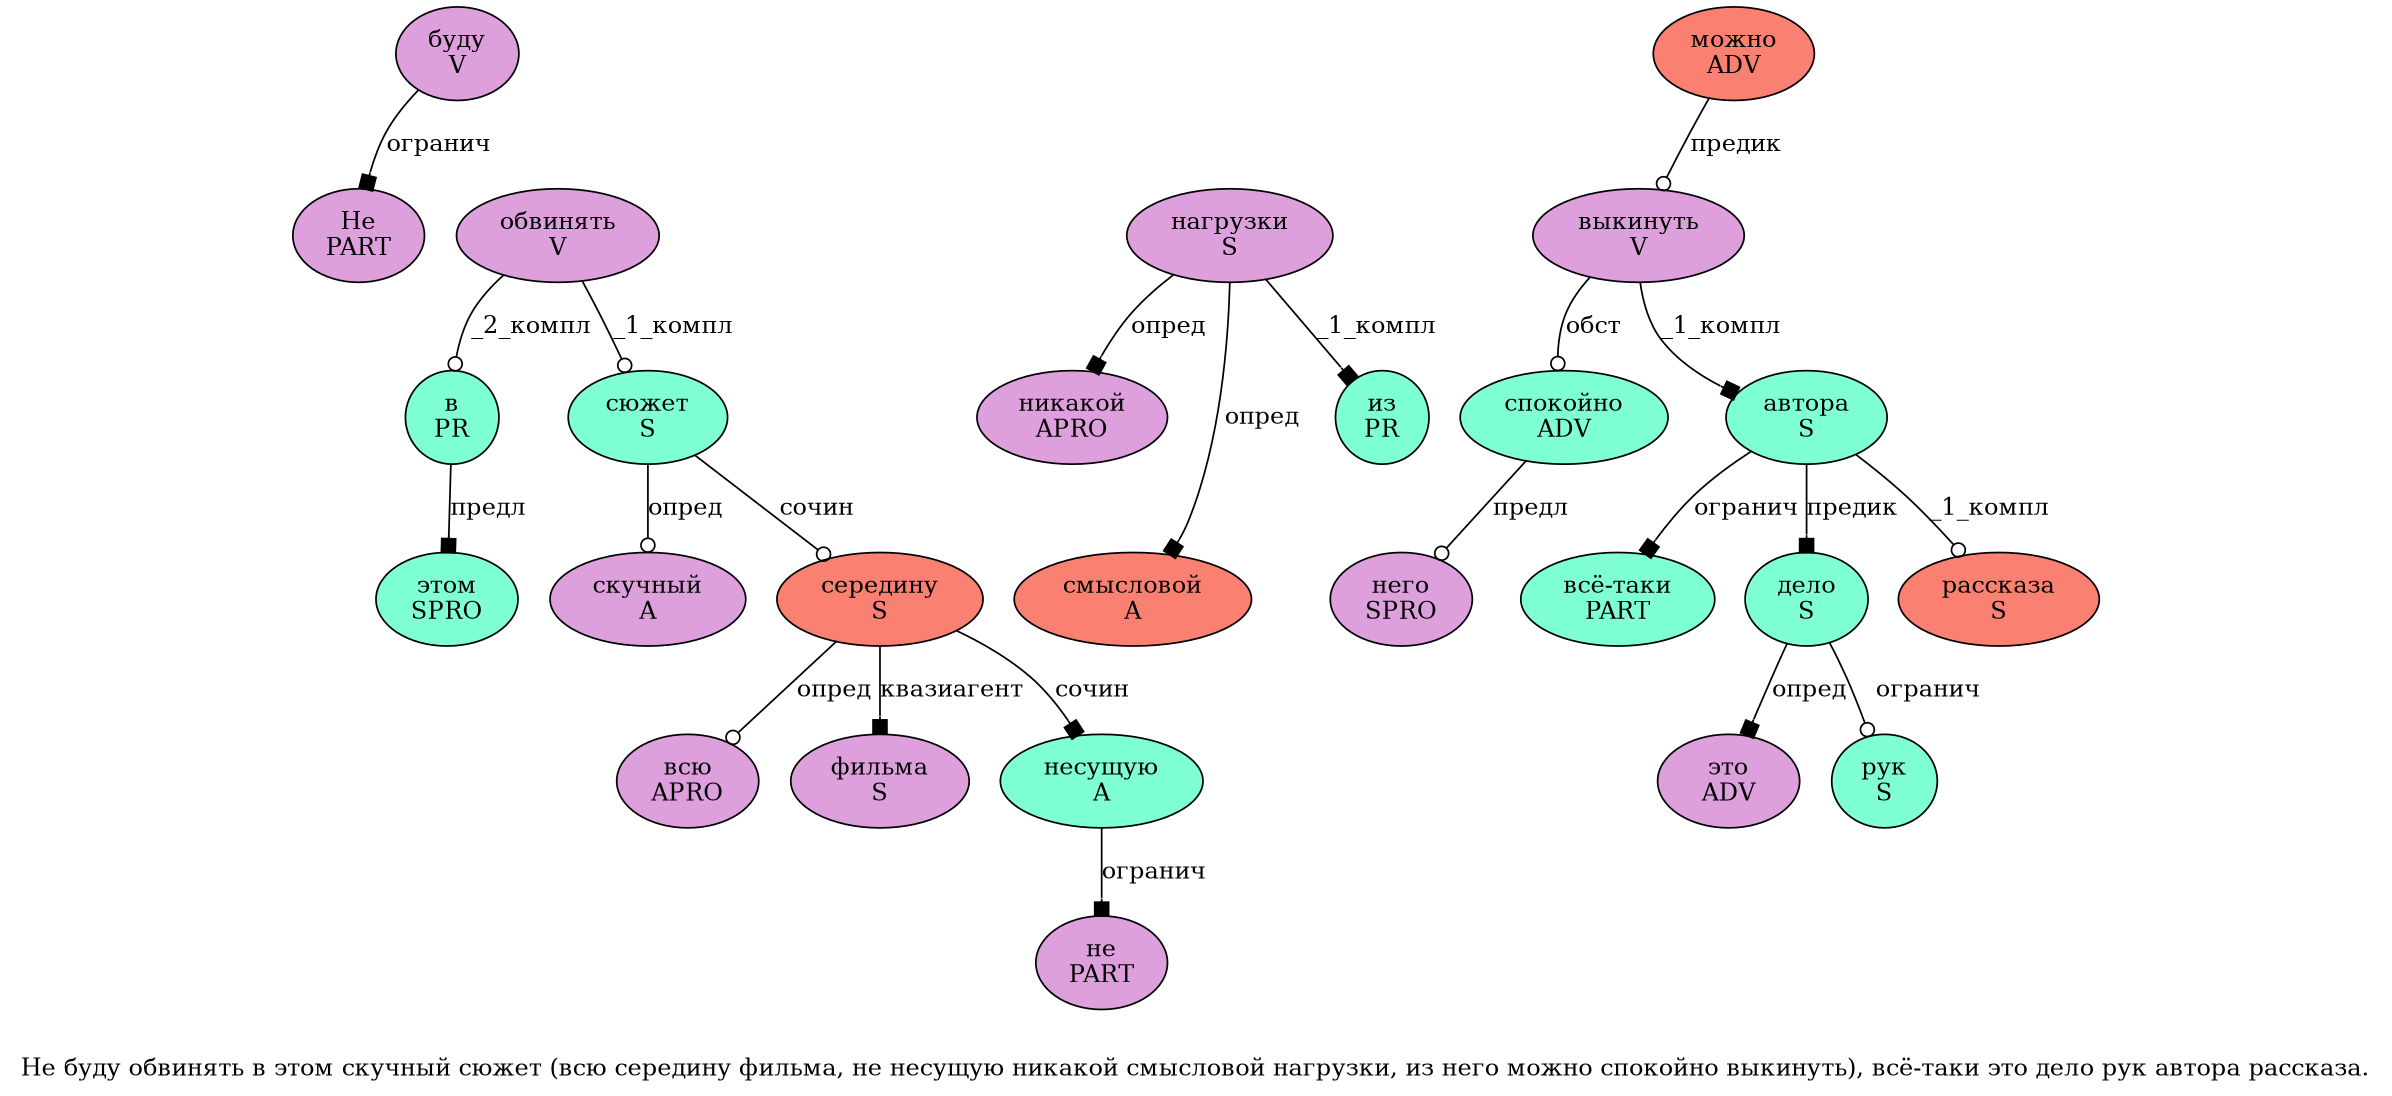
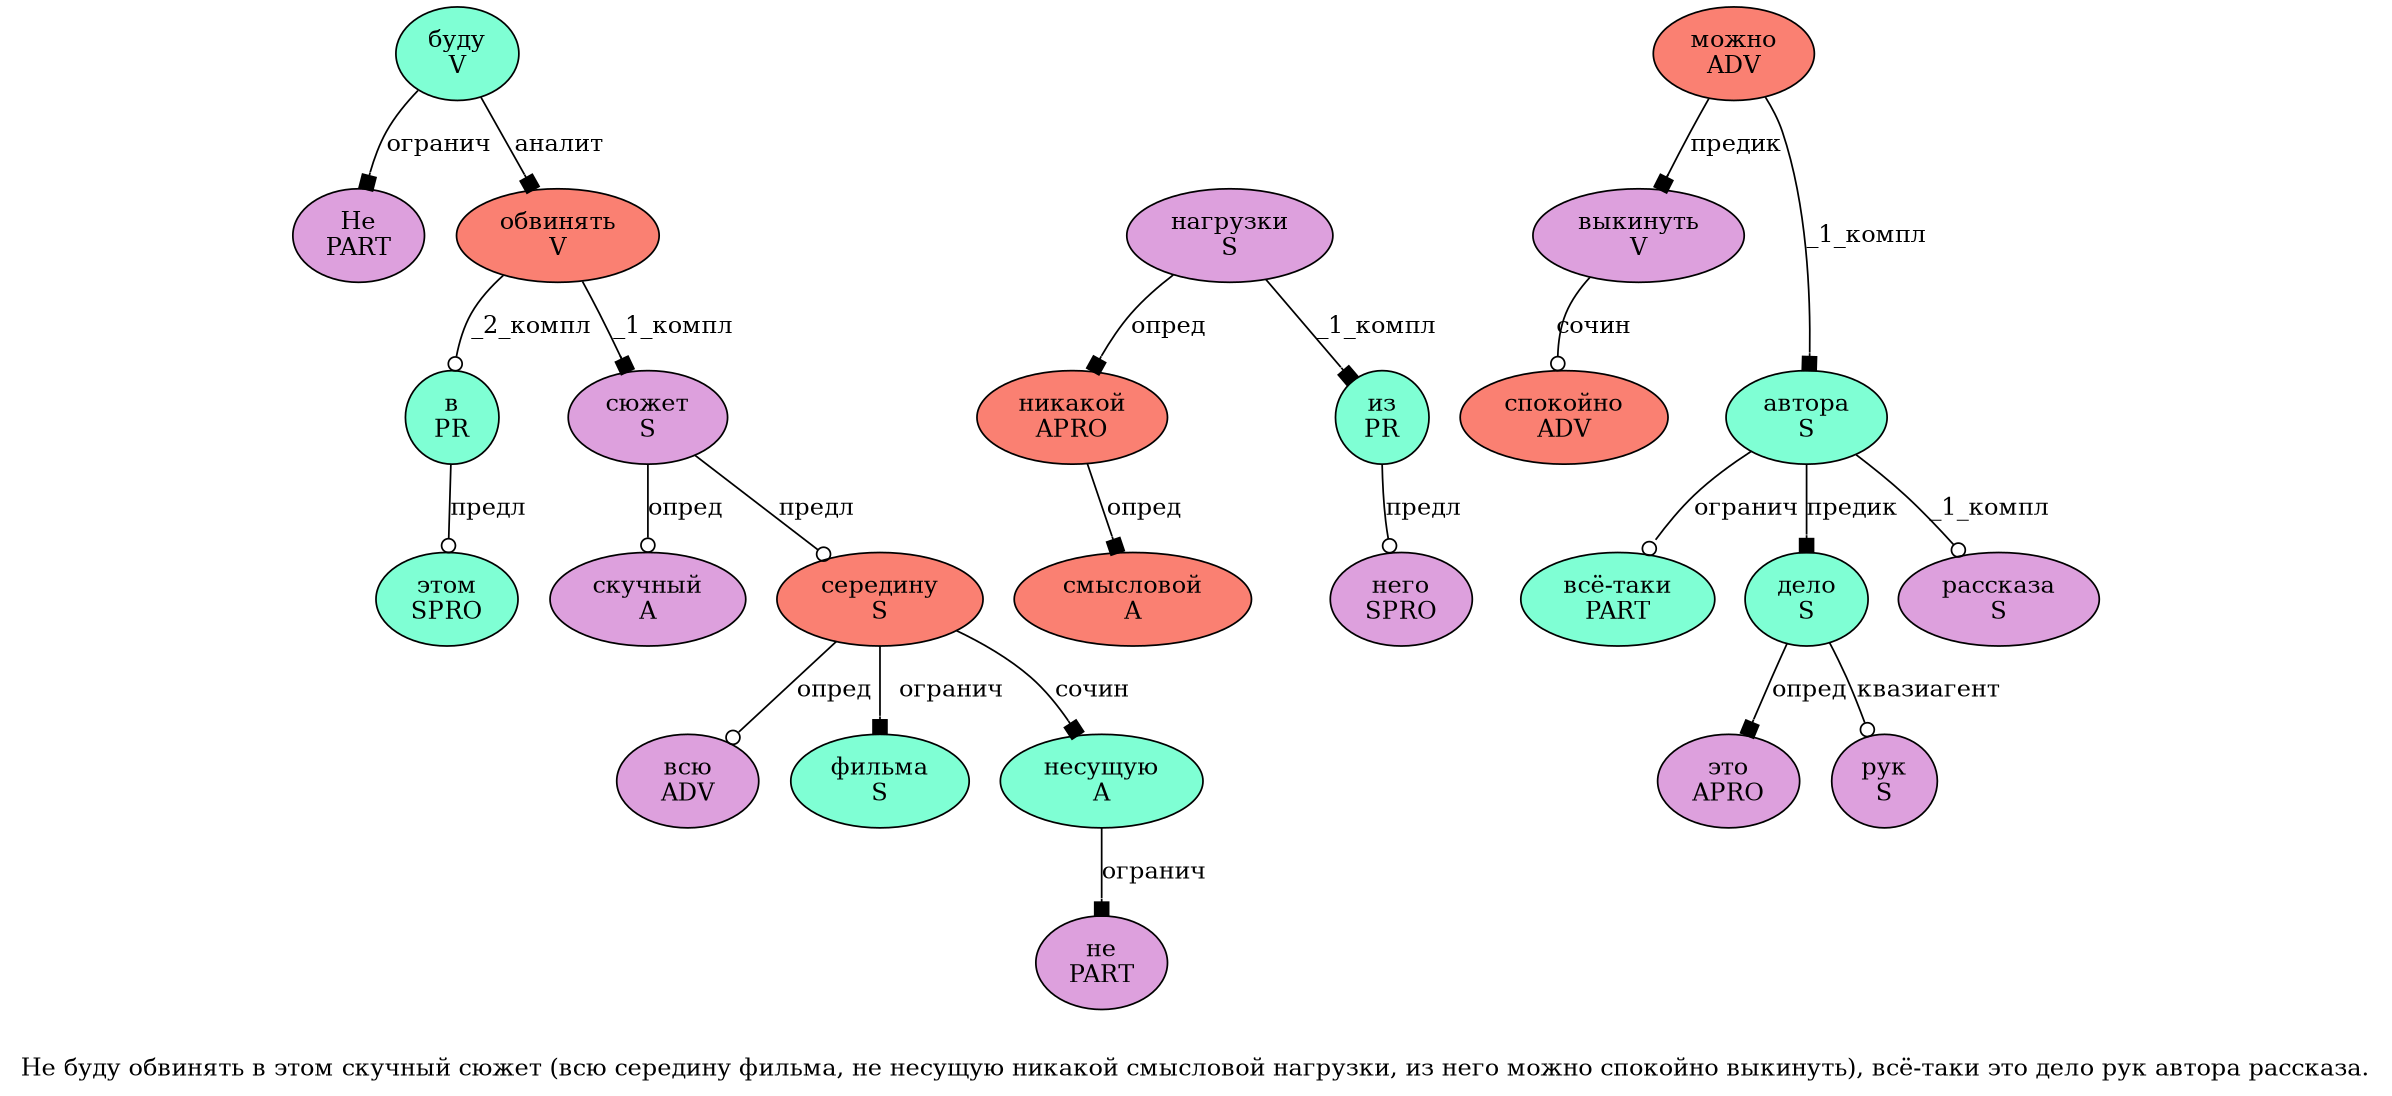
(457, 54) -> (457, 54)
none -> (503, 136)
(1687, 138) -> (1687, 138)
(558, 236) -> (558, 236)
(603, 320) -> (603, 320)
(1594, 326) -> (1594, 326)
(1666, 345) -> (1802, 222)
(1217, 414) -> (1100, 500)
(648, 417) -> (648, 417)
(1072, 417) -> (1072, 417)
(1564, 417) -> (1564, 417)
(1699, 491) -> (1699, 491)
(450, 501) -> (450, 501)
(1486, 504) -> (1384, 502)
(817, 508) -> (817, 508)
(1999, 599) -> (1999, 599)
(952, 690) -> (952, 690)
(1929, 690) -> (1929, 690)
(688, 781) -> (688, 781)
(880, 781) -> (880, 781)
(1729, 781) -> (1729, 781)
(1885, 781) -> (1885, 781)
